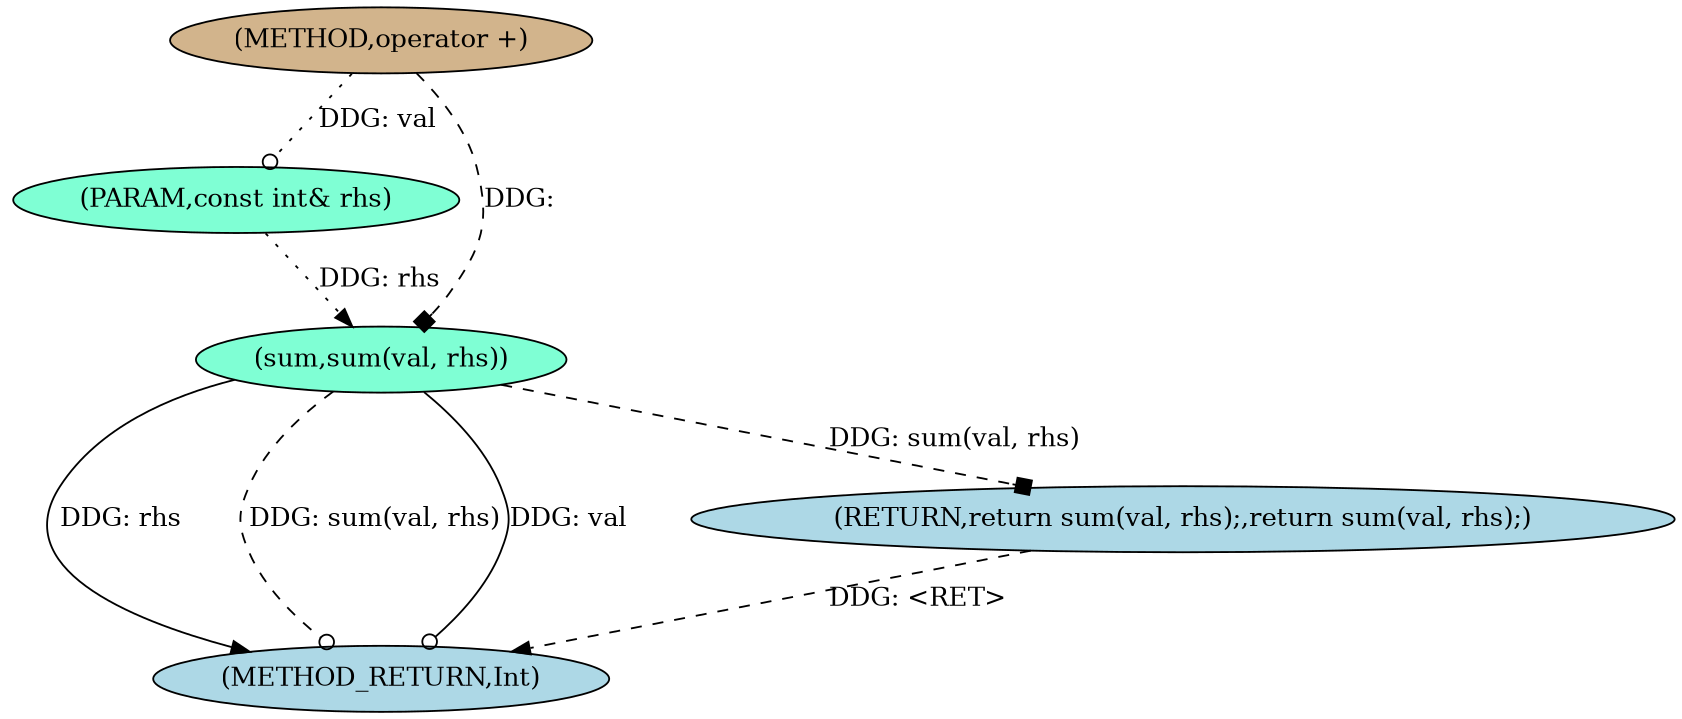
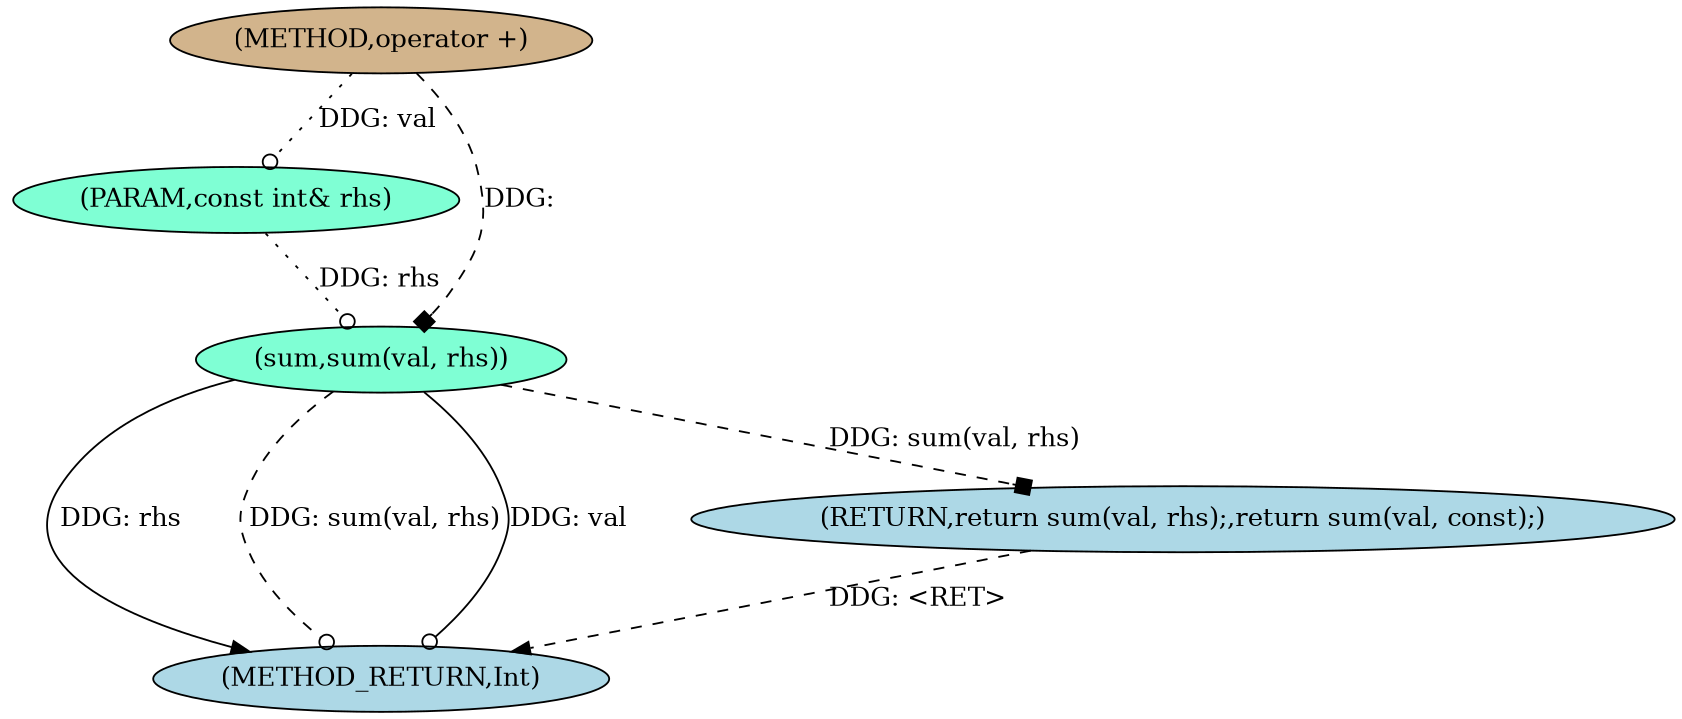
(303, 273) -> (303, 273)
(1183, 519) -> (1183, 519)
